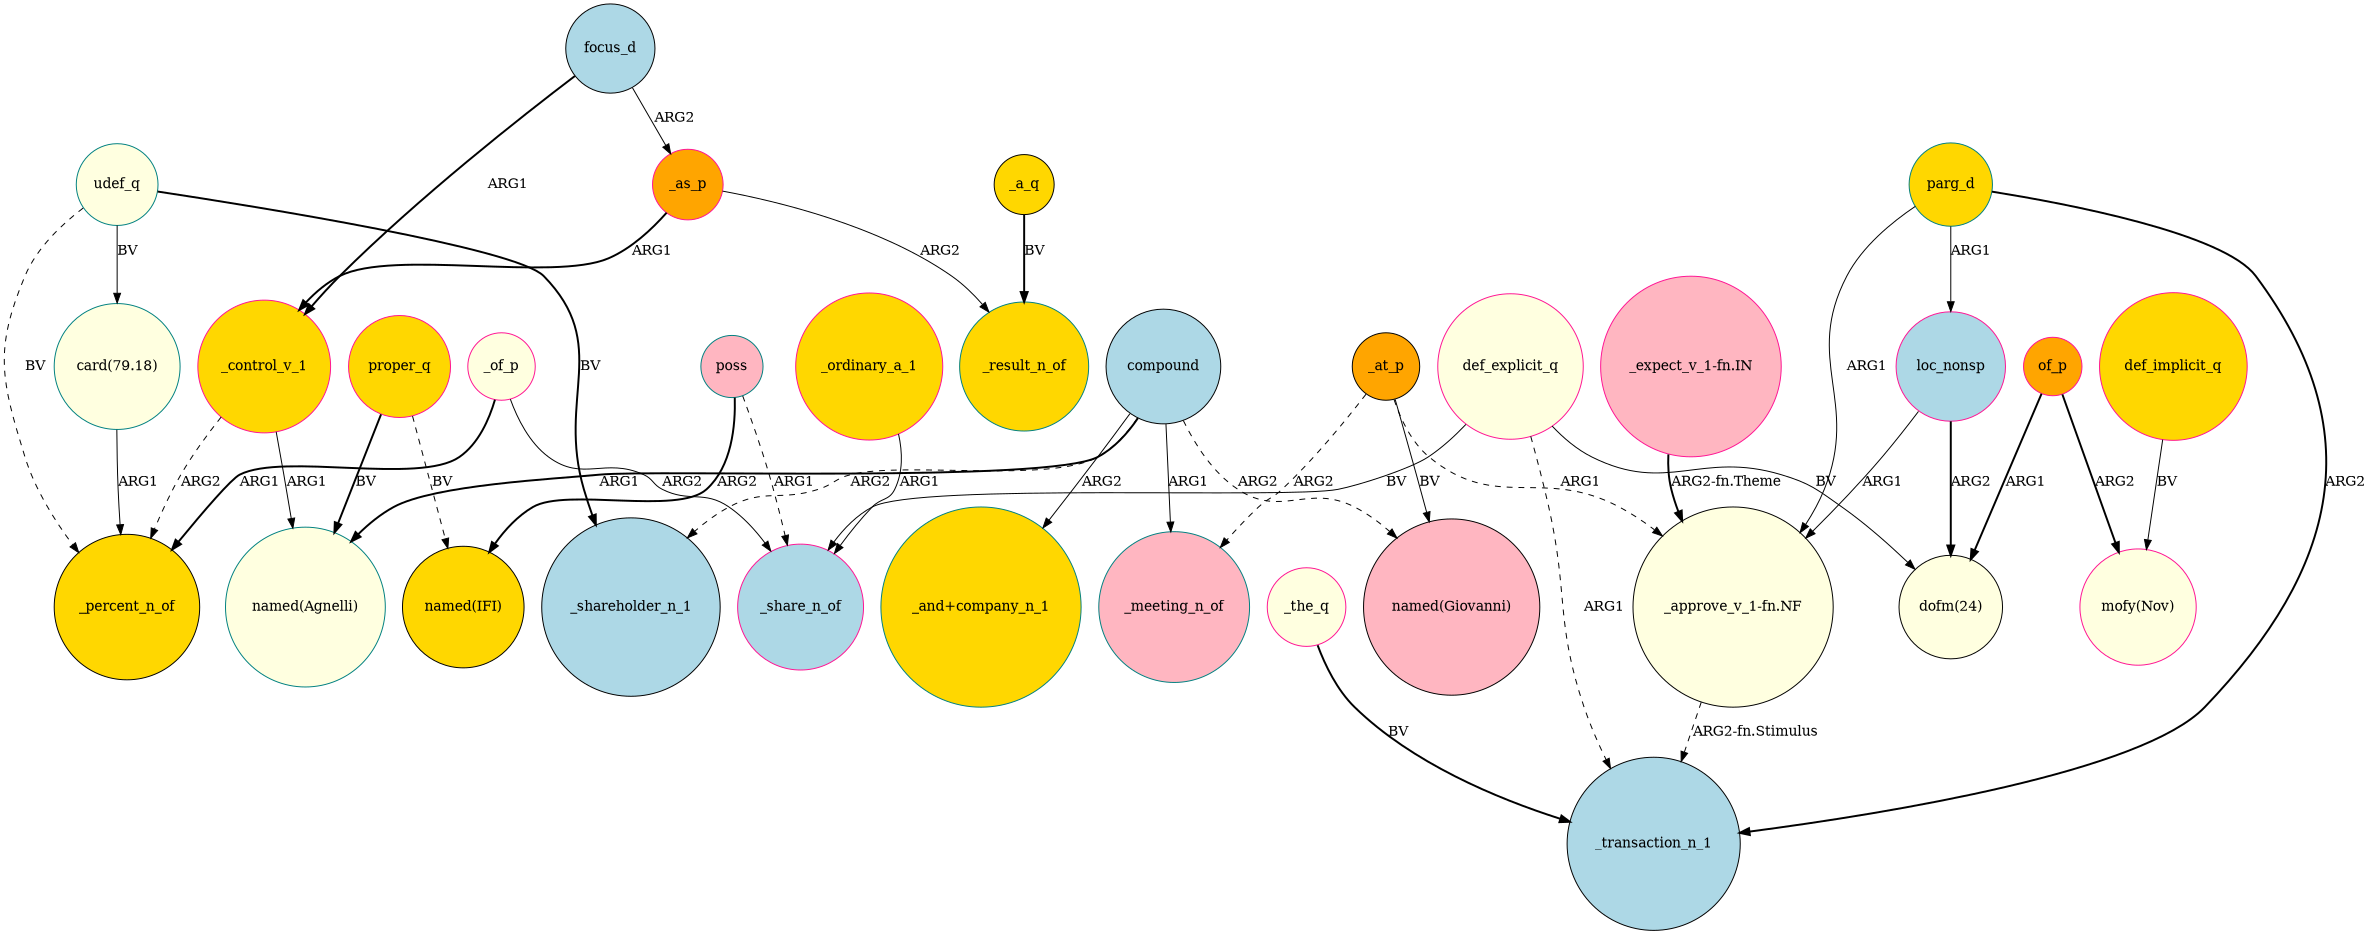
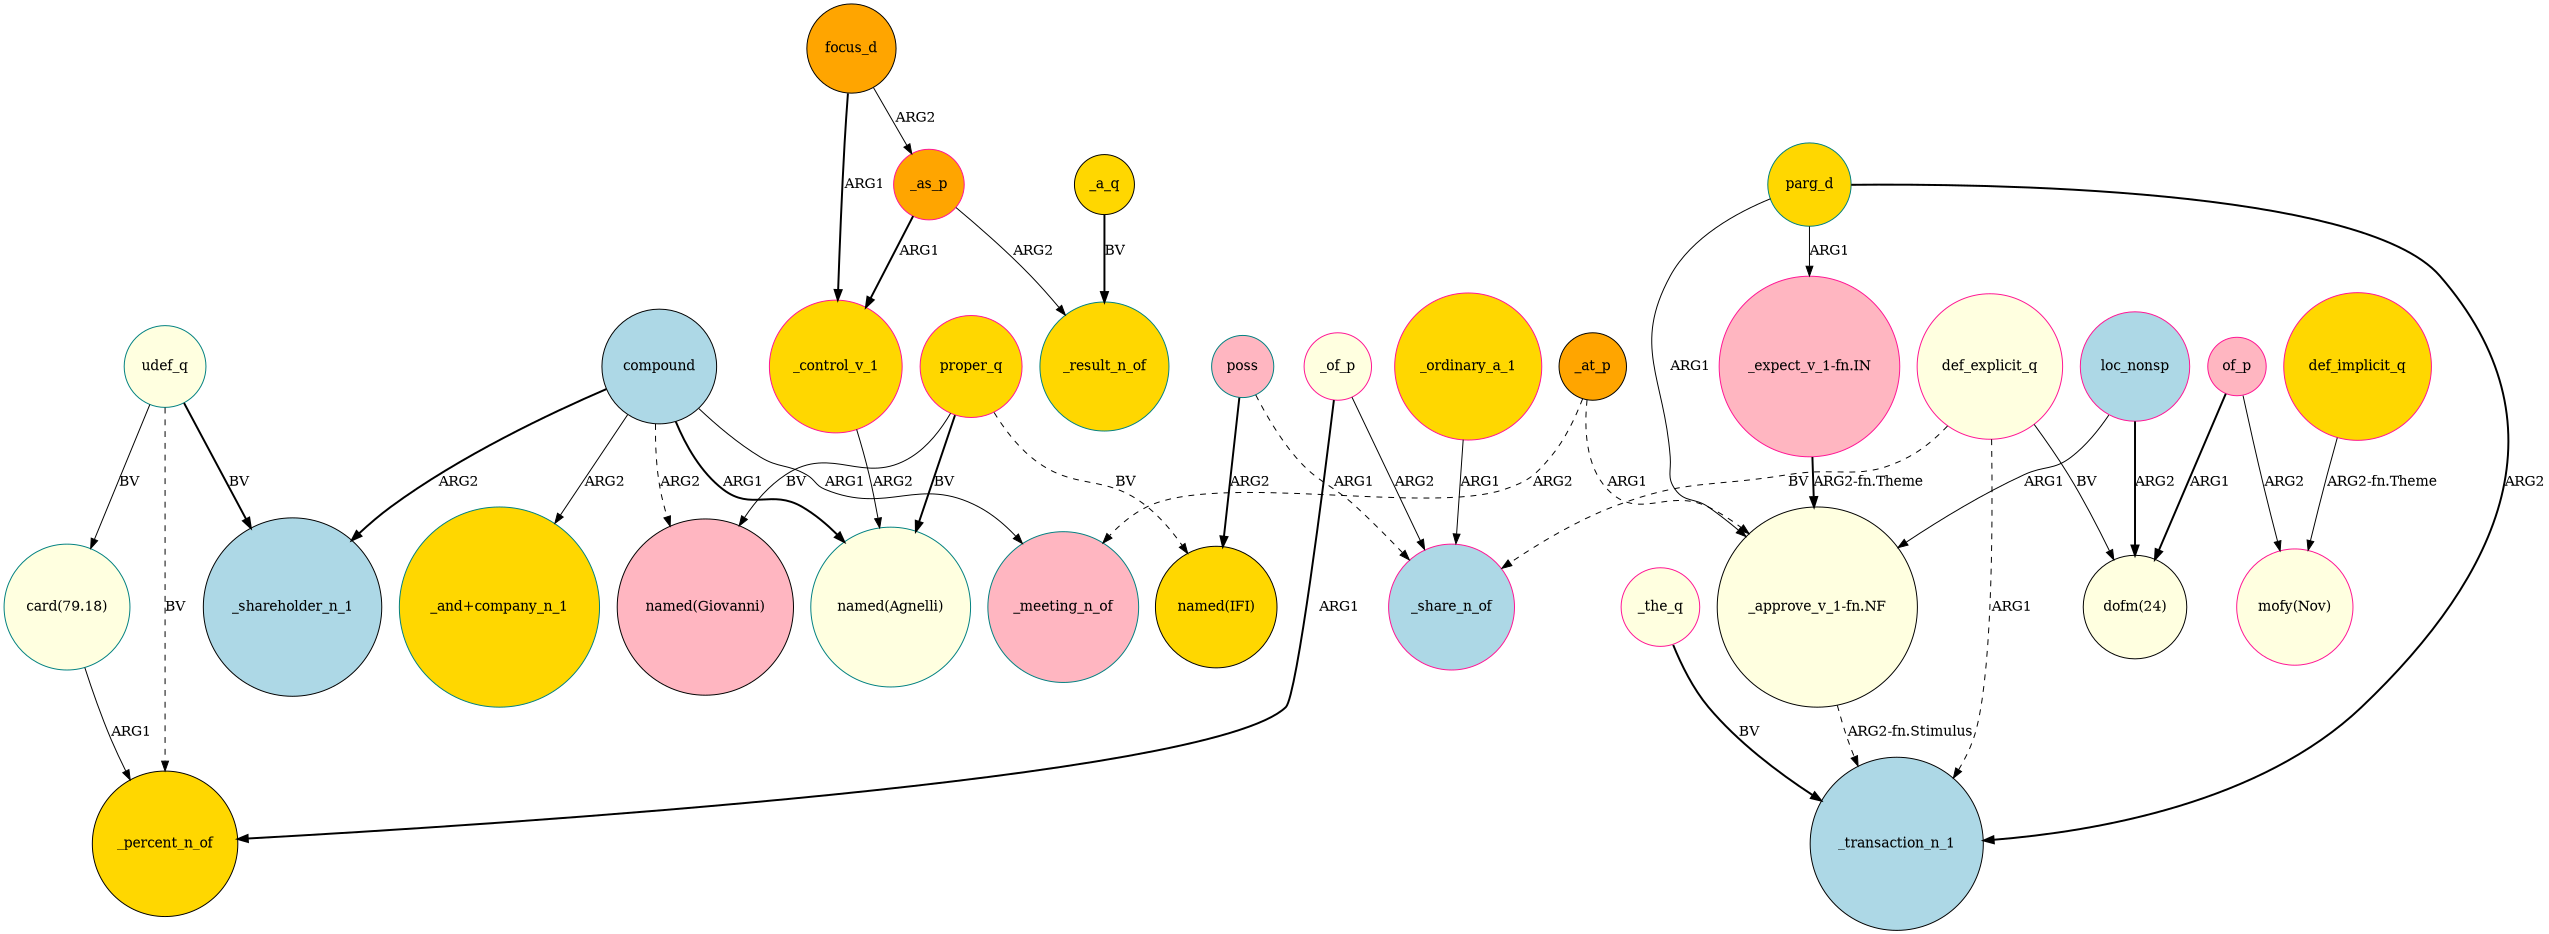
(610, 49) -> (851, 49)
(1951, 264) -> (1809, 246)
(2053, 367) -> (2237, 367)
(1411, 456) -> (848, 465)
(2089, 469) -> (2259, 469)
(183, 470) -> none
(837, 480) -> (477, 452)
(307, 482) -> (893, 482)
(2167, 482) -> (2382, 482)
(1152, 493) -> (1727, 482)
